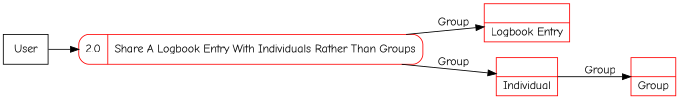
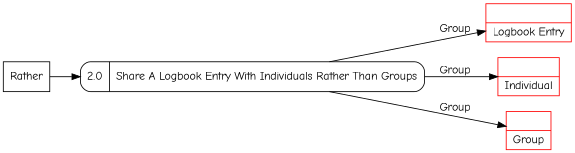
(26, 49) -> (27, 77)
(251, 49) -> (252, 77)
(590, 77) -> (414, 108)
